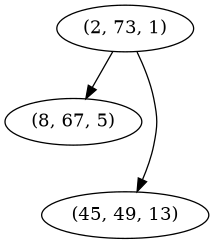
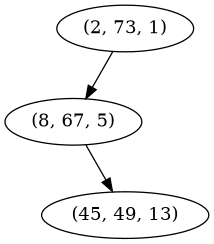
(156, 115) -> (96, 162)
